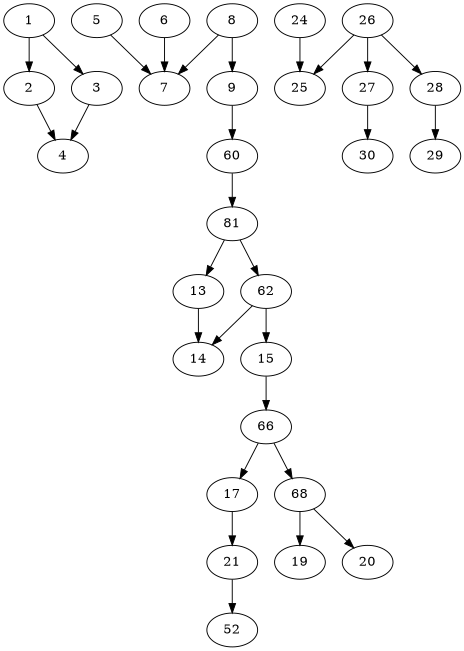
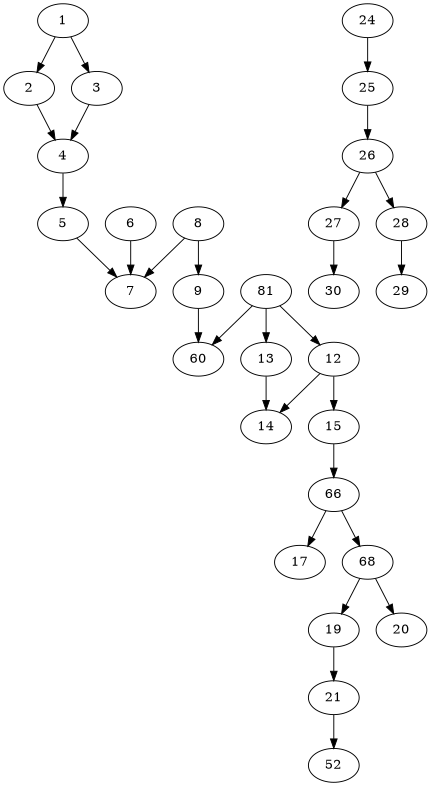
(337, 51) -> (368, 118)
none -> (63, 185)
(232, 185) -> (236, 322)
(266, 291) -> (334, 359)
(232, 524) -> (334, 659)
